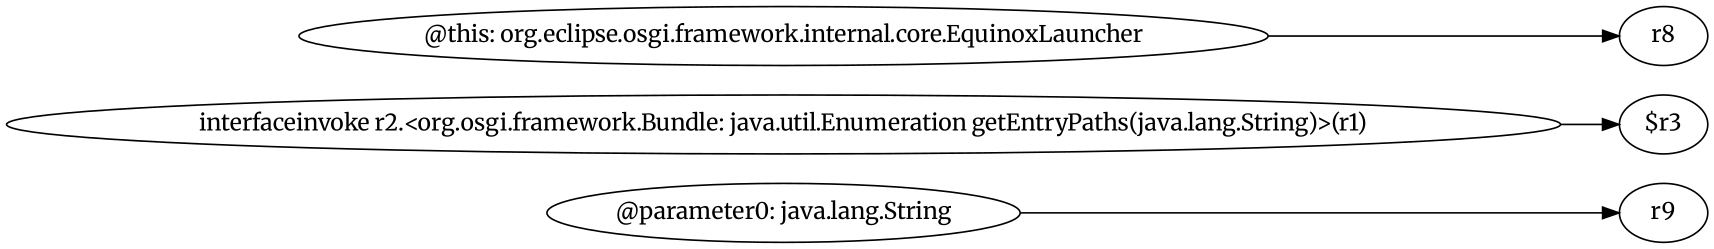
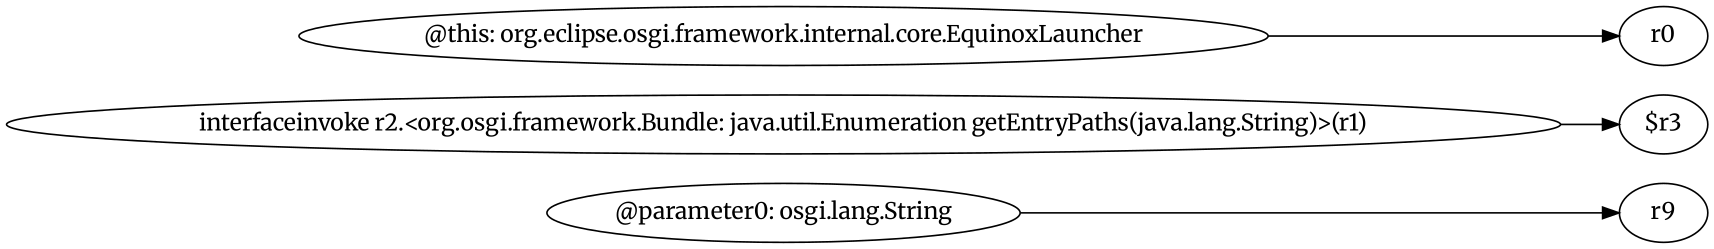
(1664, 36) -> (1664, 36)
(784, 213) -> (784, 213)
